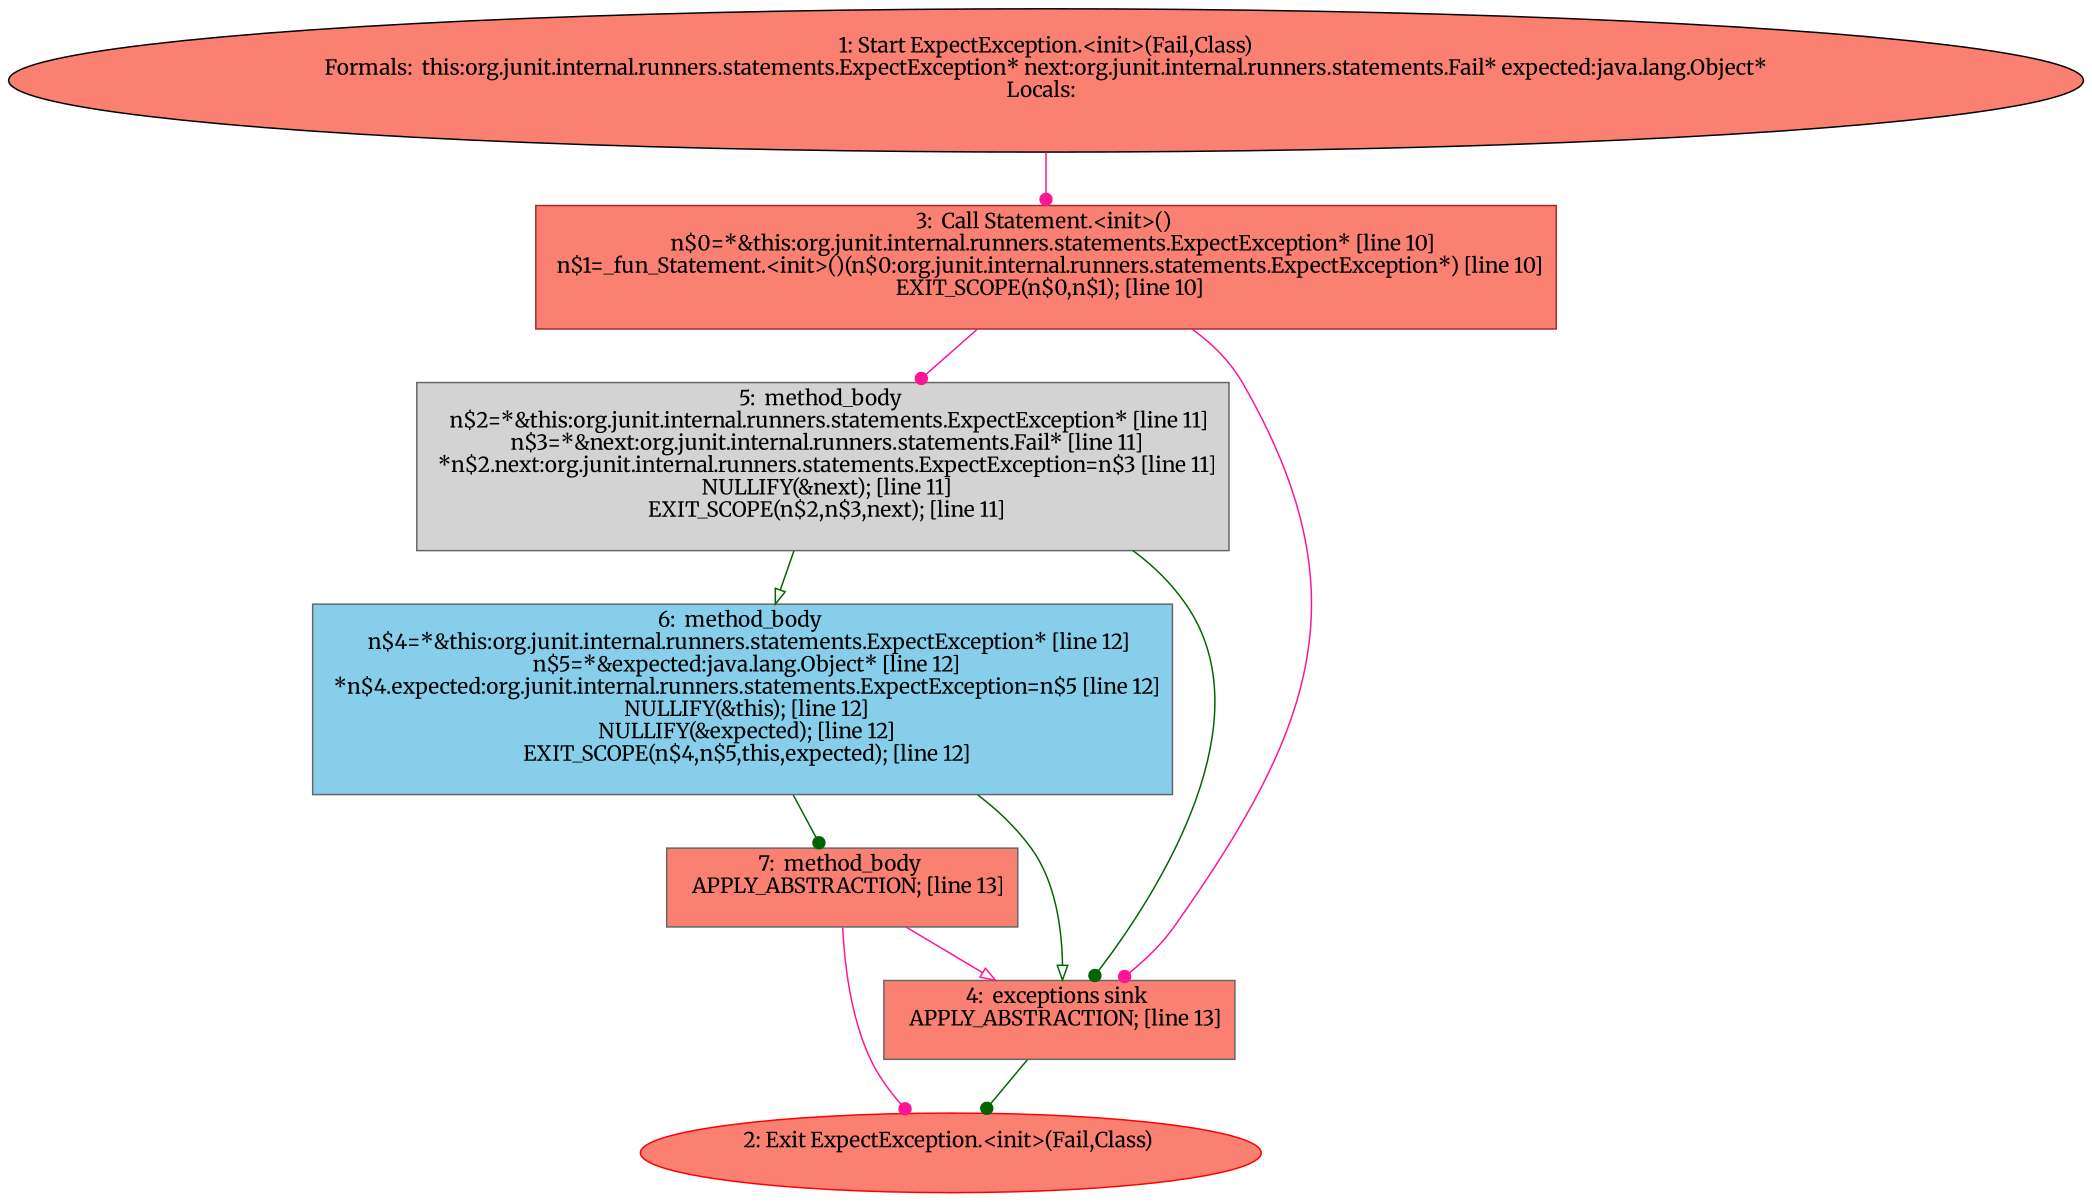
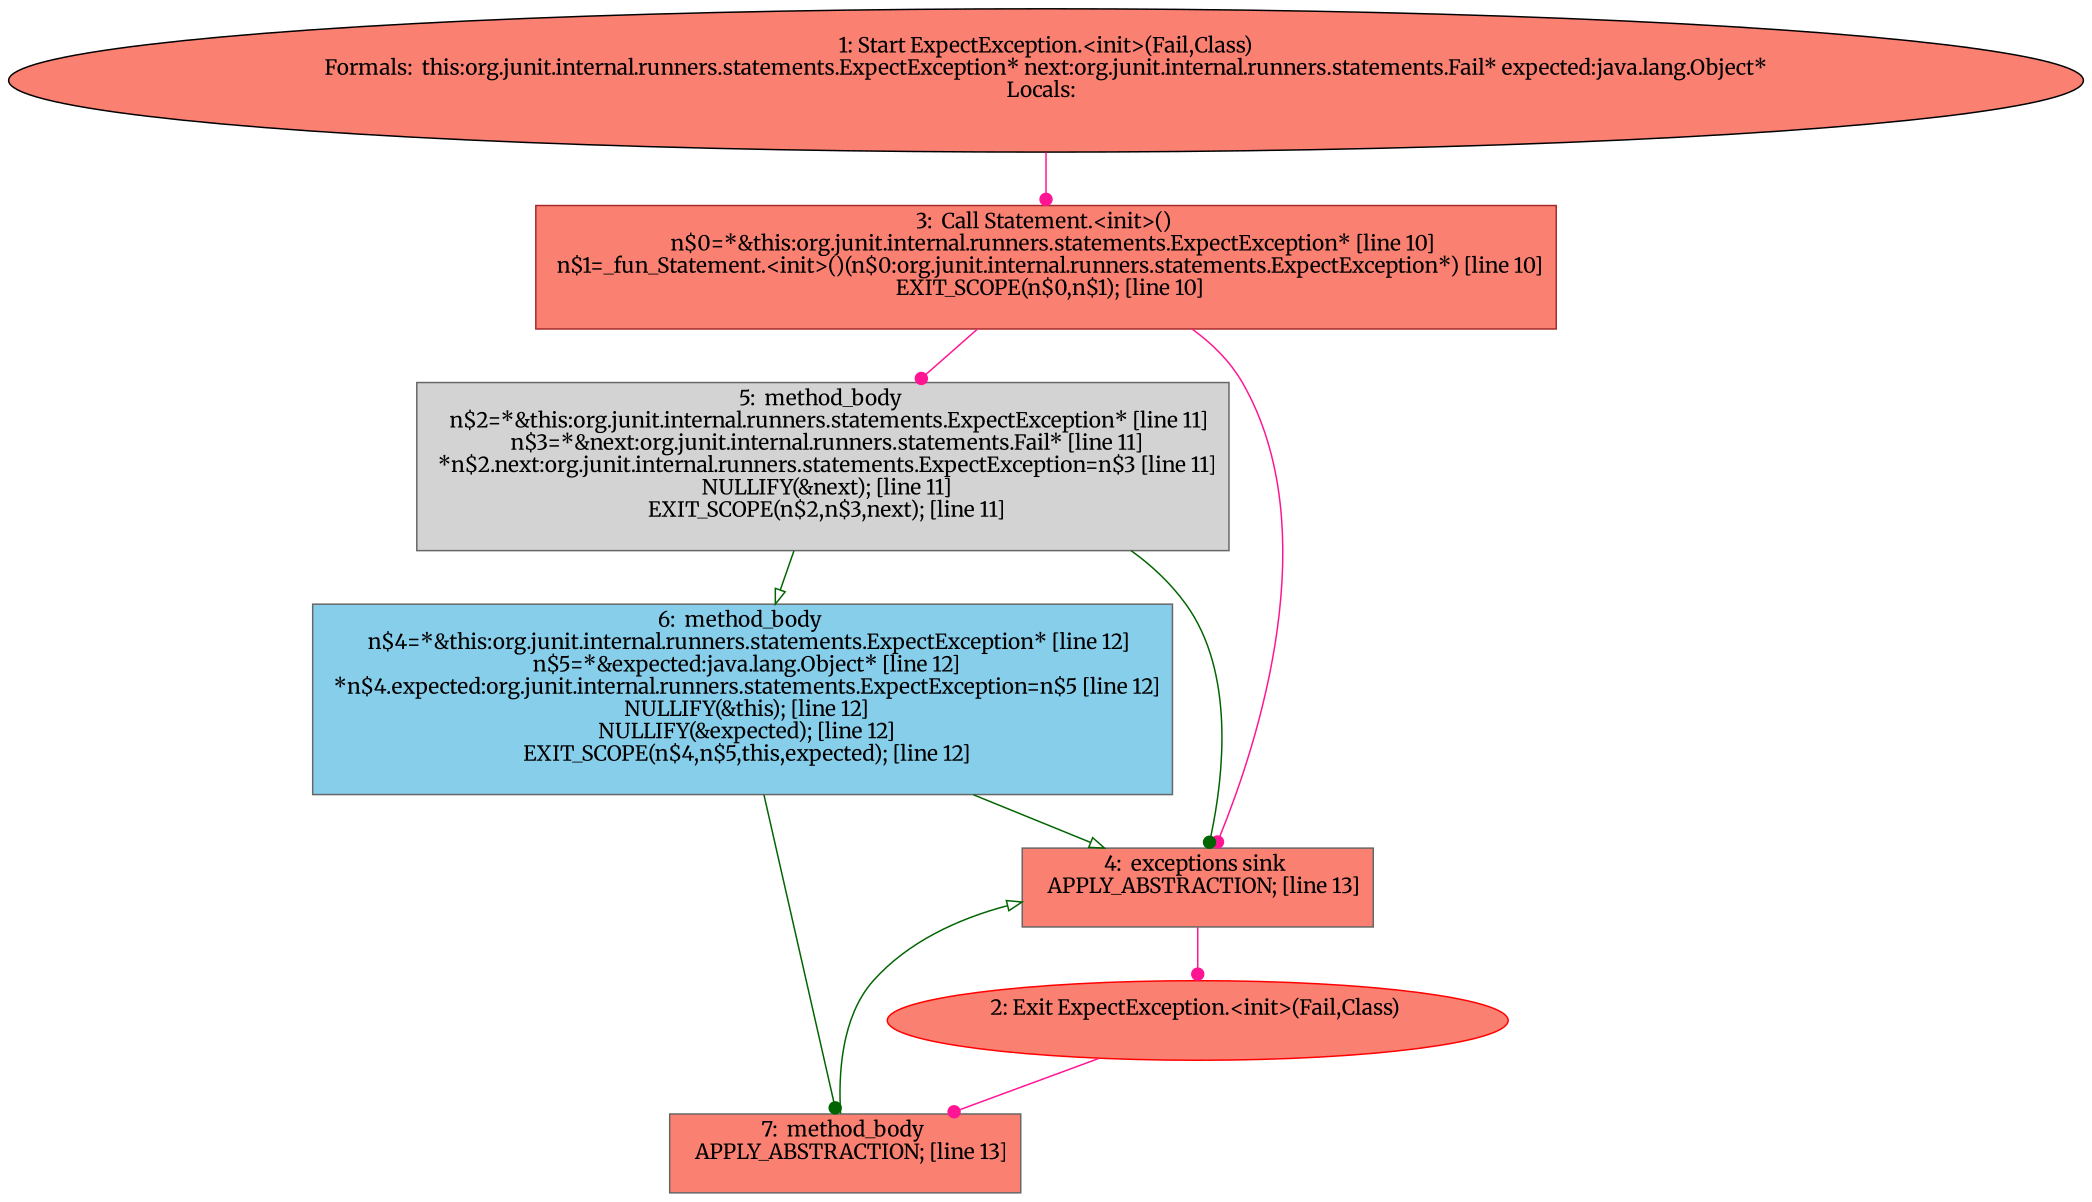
(944, 950) -> (879, 975)
(857, 1021) -> (1029, 1084)
(1009, 1082) -> (1198, 948)
